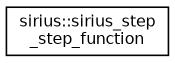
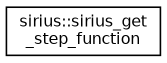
(87, 31) -> (83, 31)
